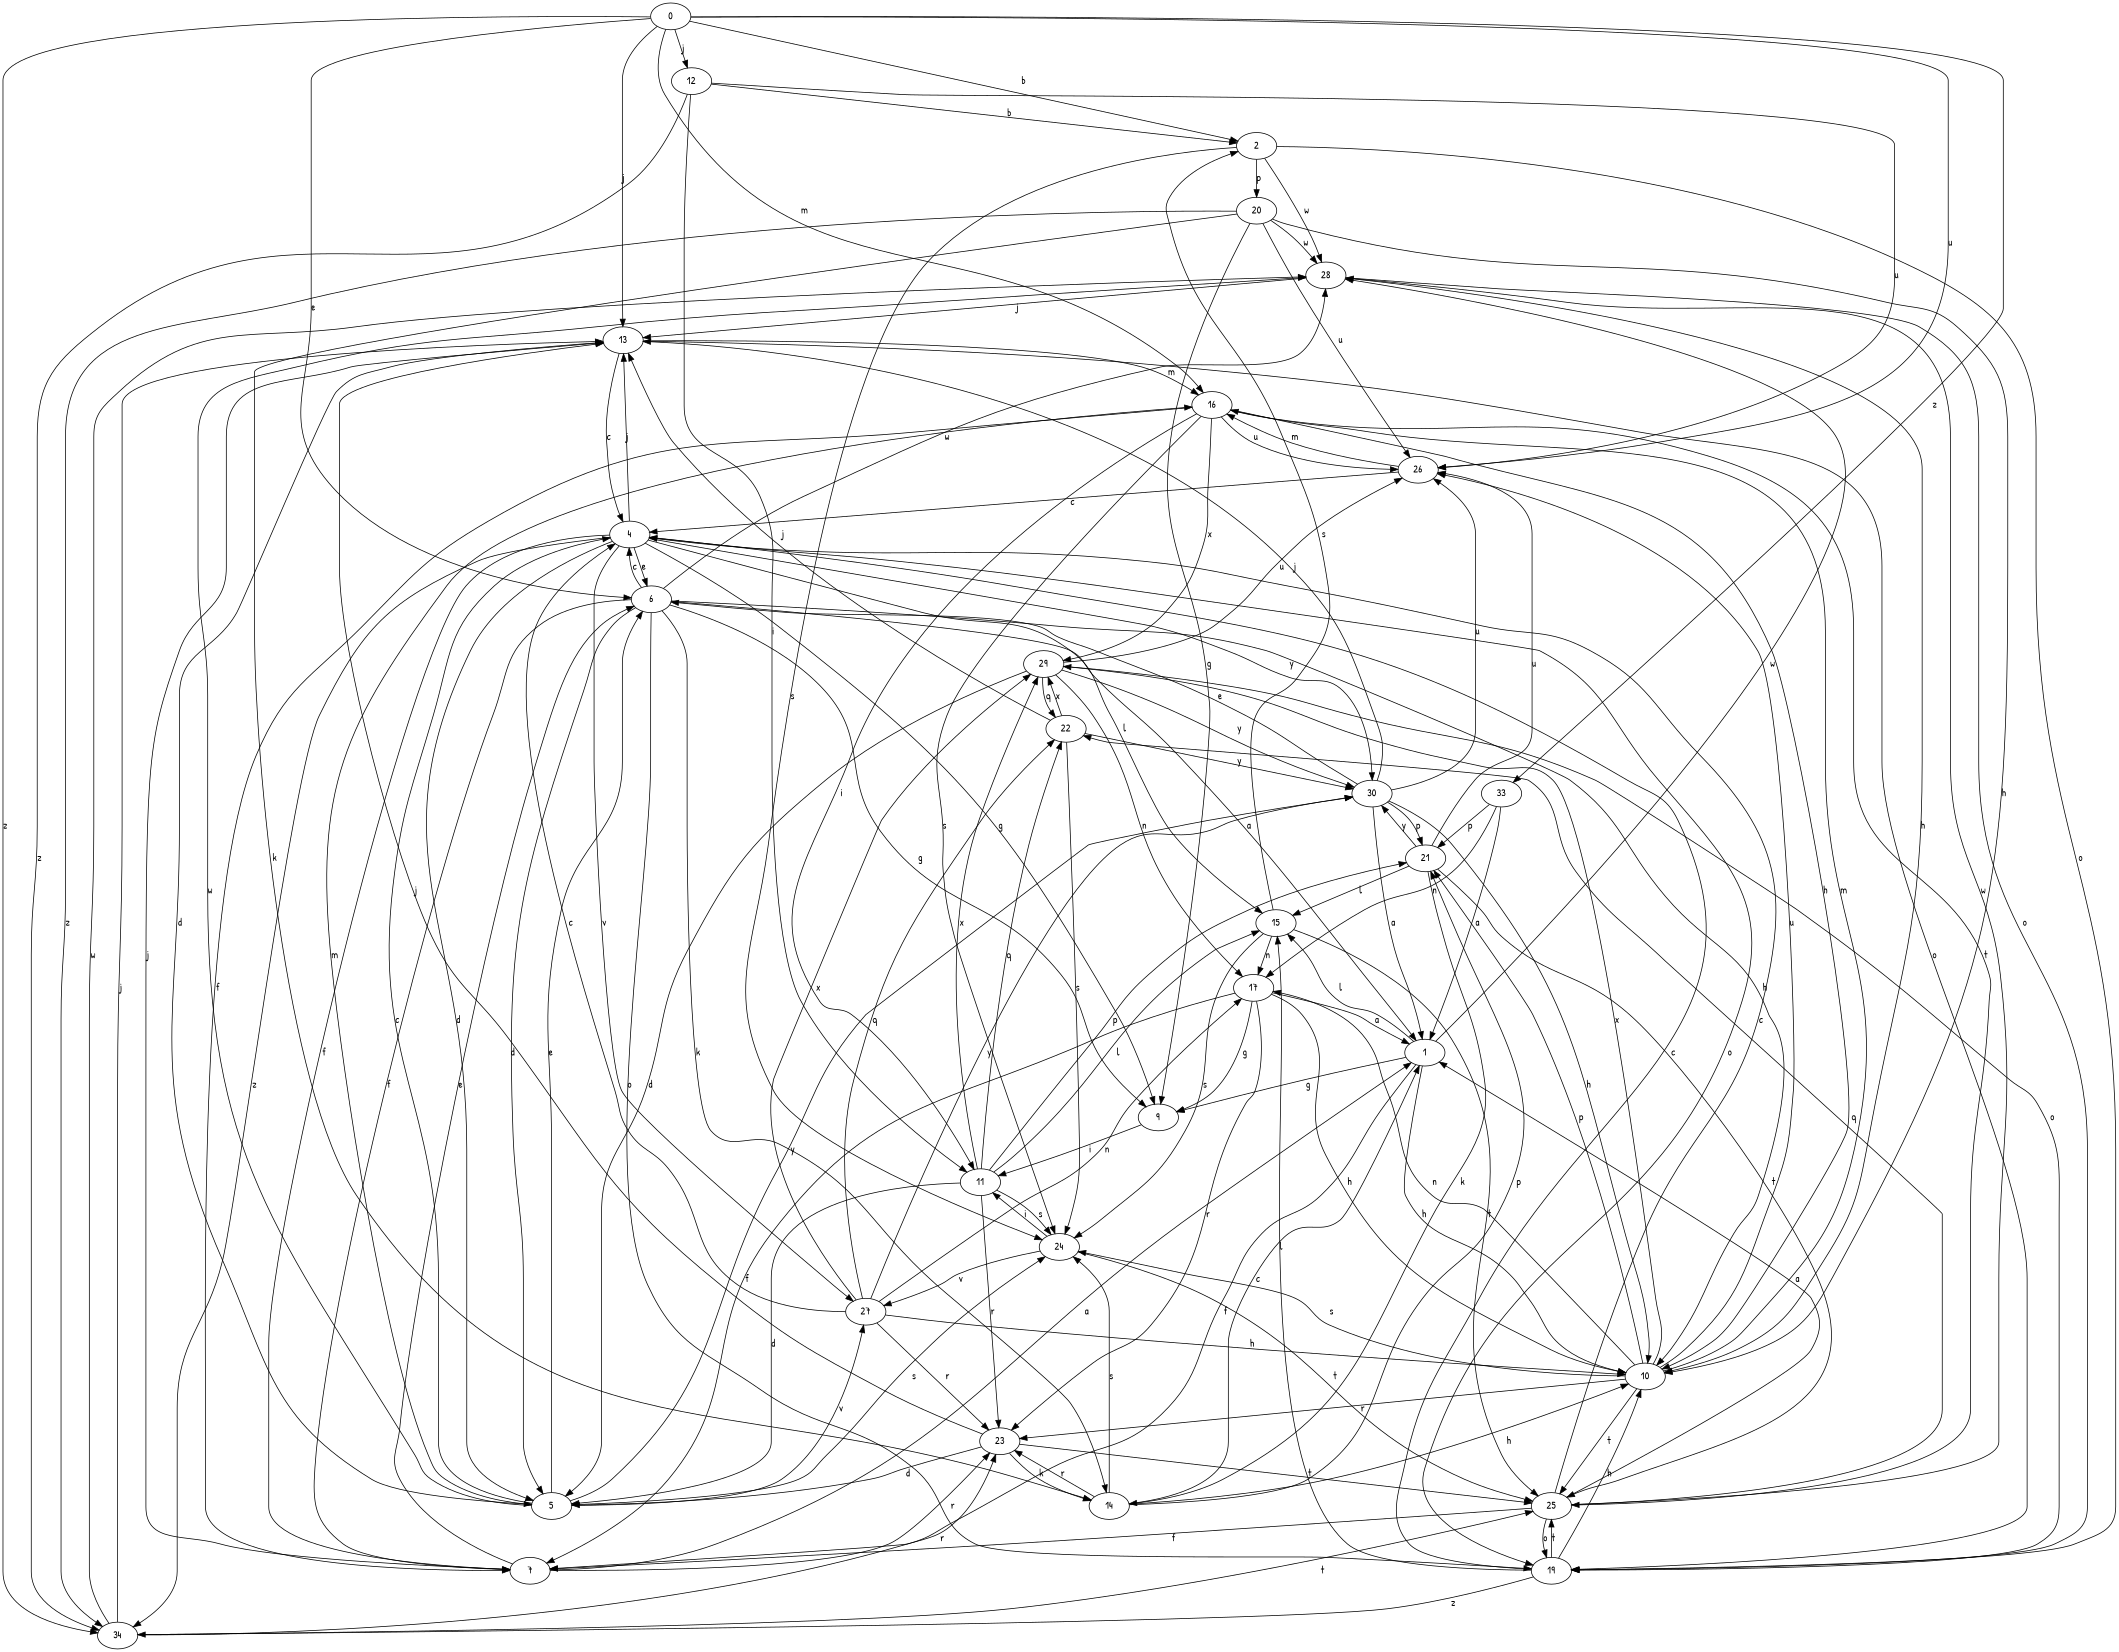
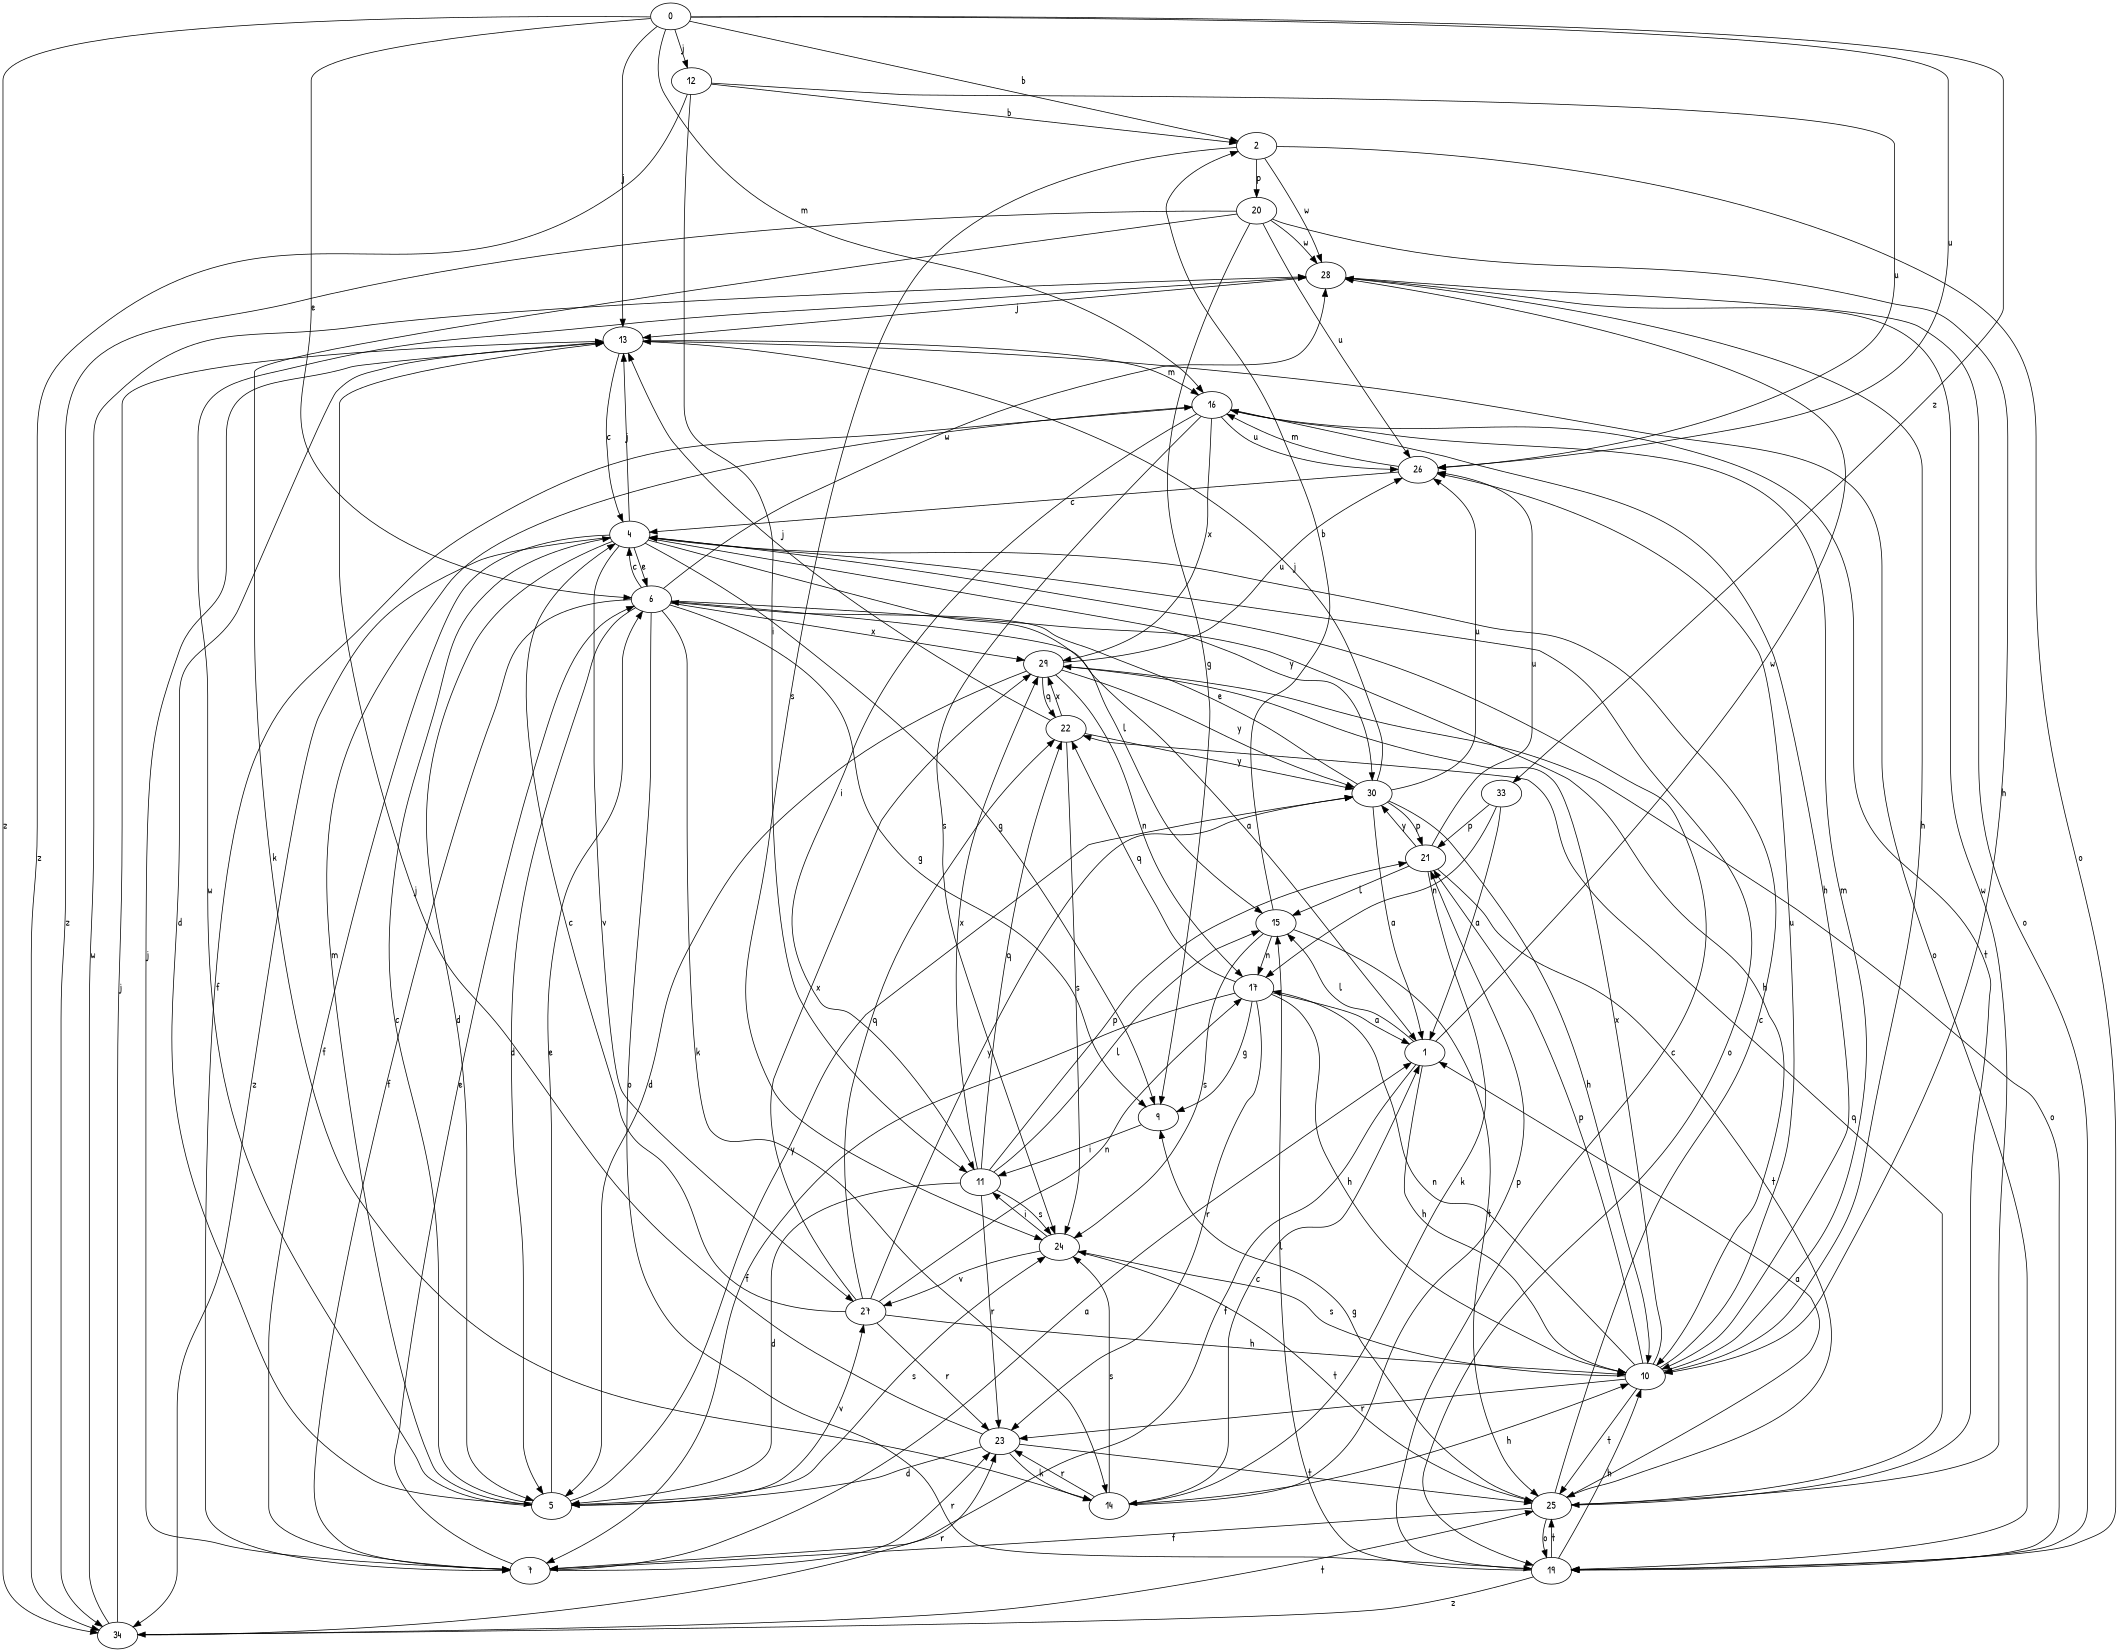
(1324, 535) -> (1324, 535)
none -> (844, 631)
none -> (1141, 878)
(1295, 1082) -> (1347, 1315)
